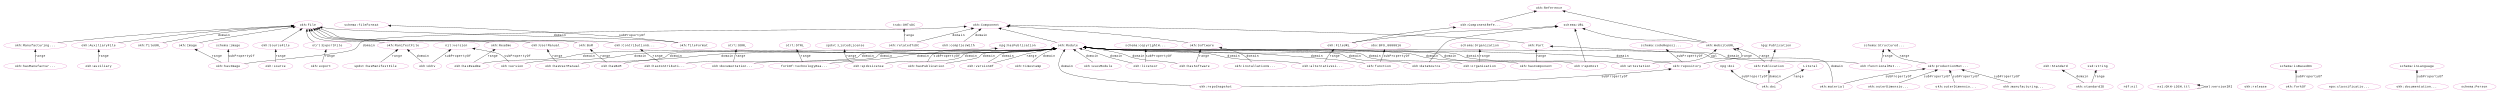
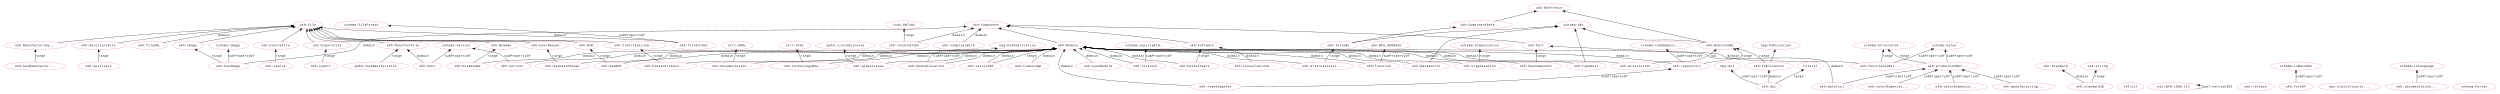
(327, 45) -> (327, 45)
(456, 45) -> (456, 45)
none -> (1944, 45)
(804, 66) -> (804, 66)
